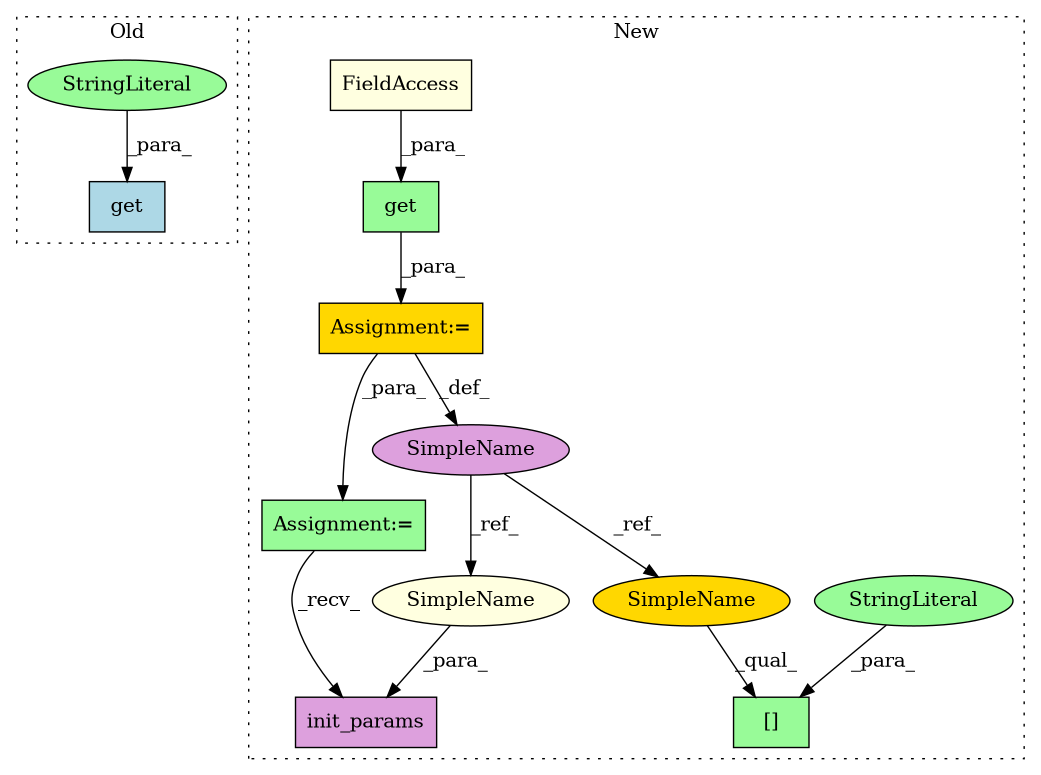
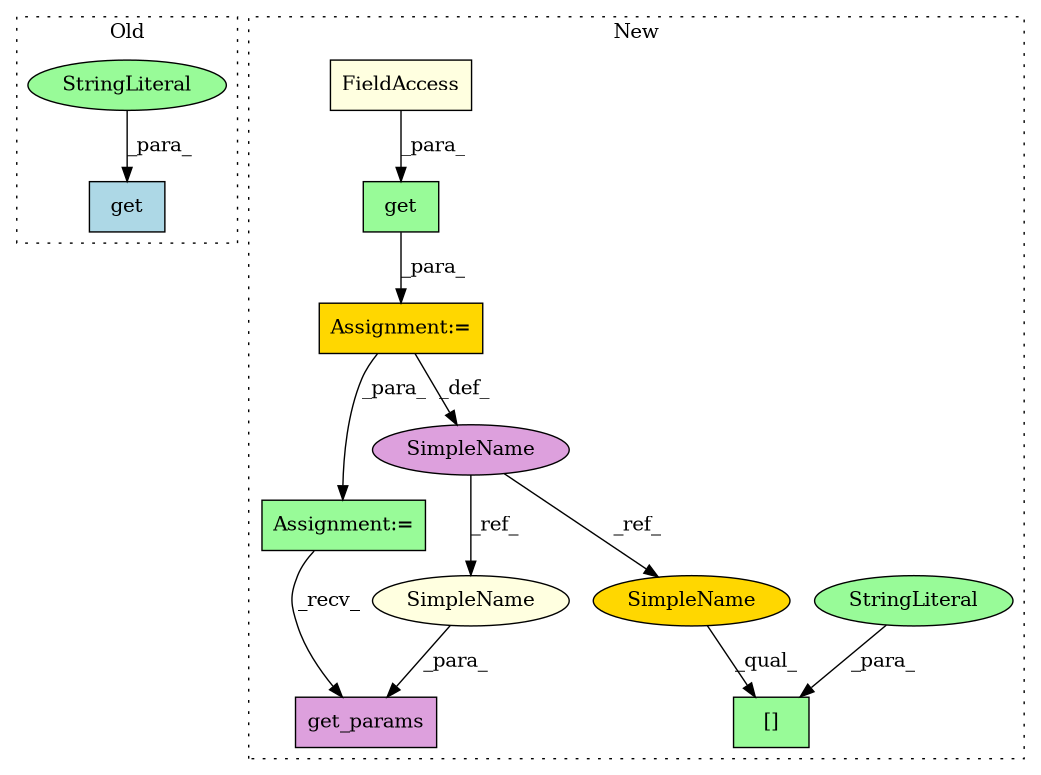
(366, 722) -> (366, 722)
